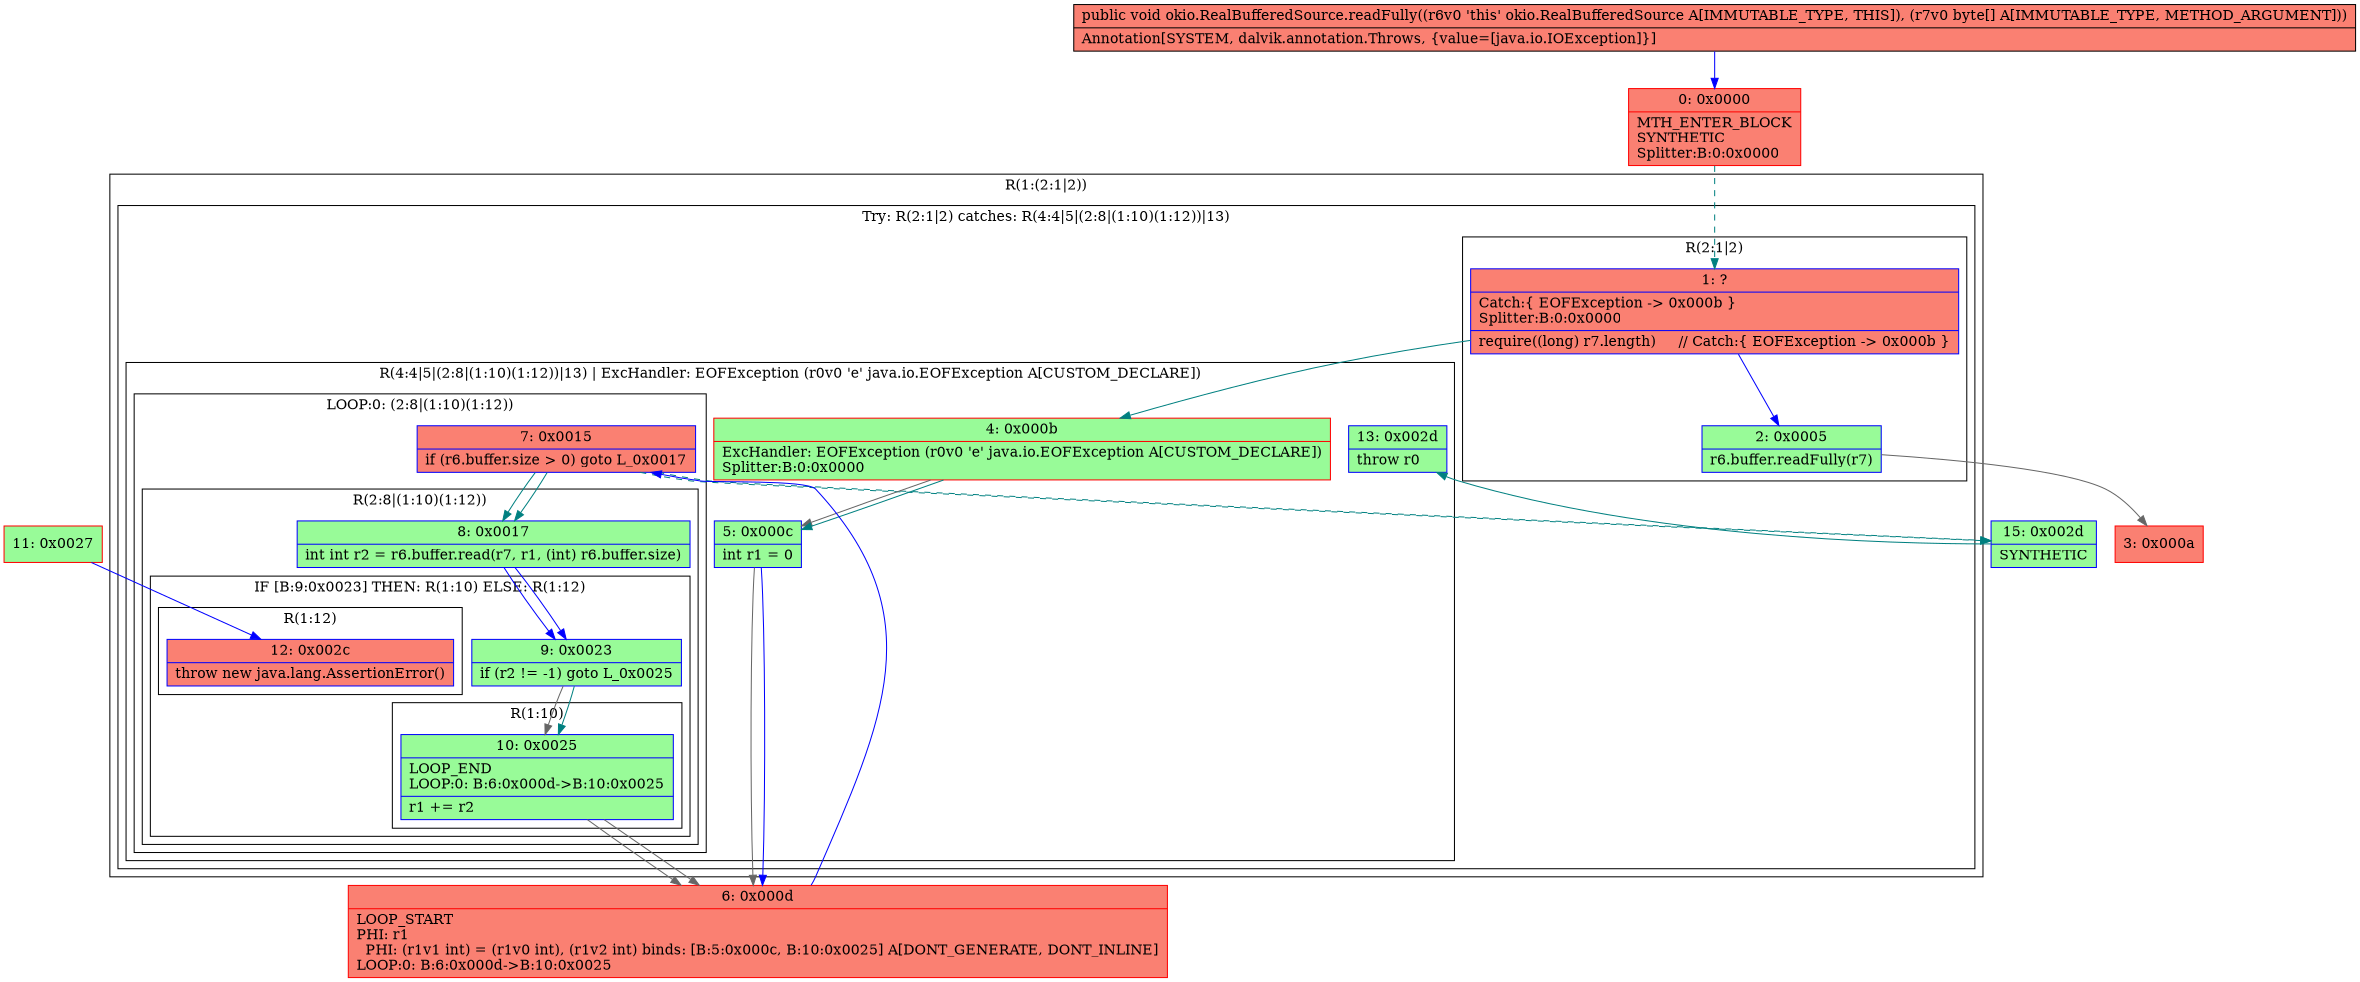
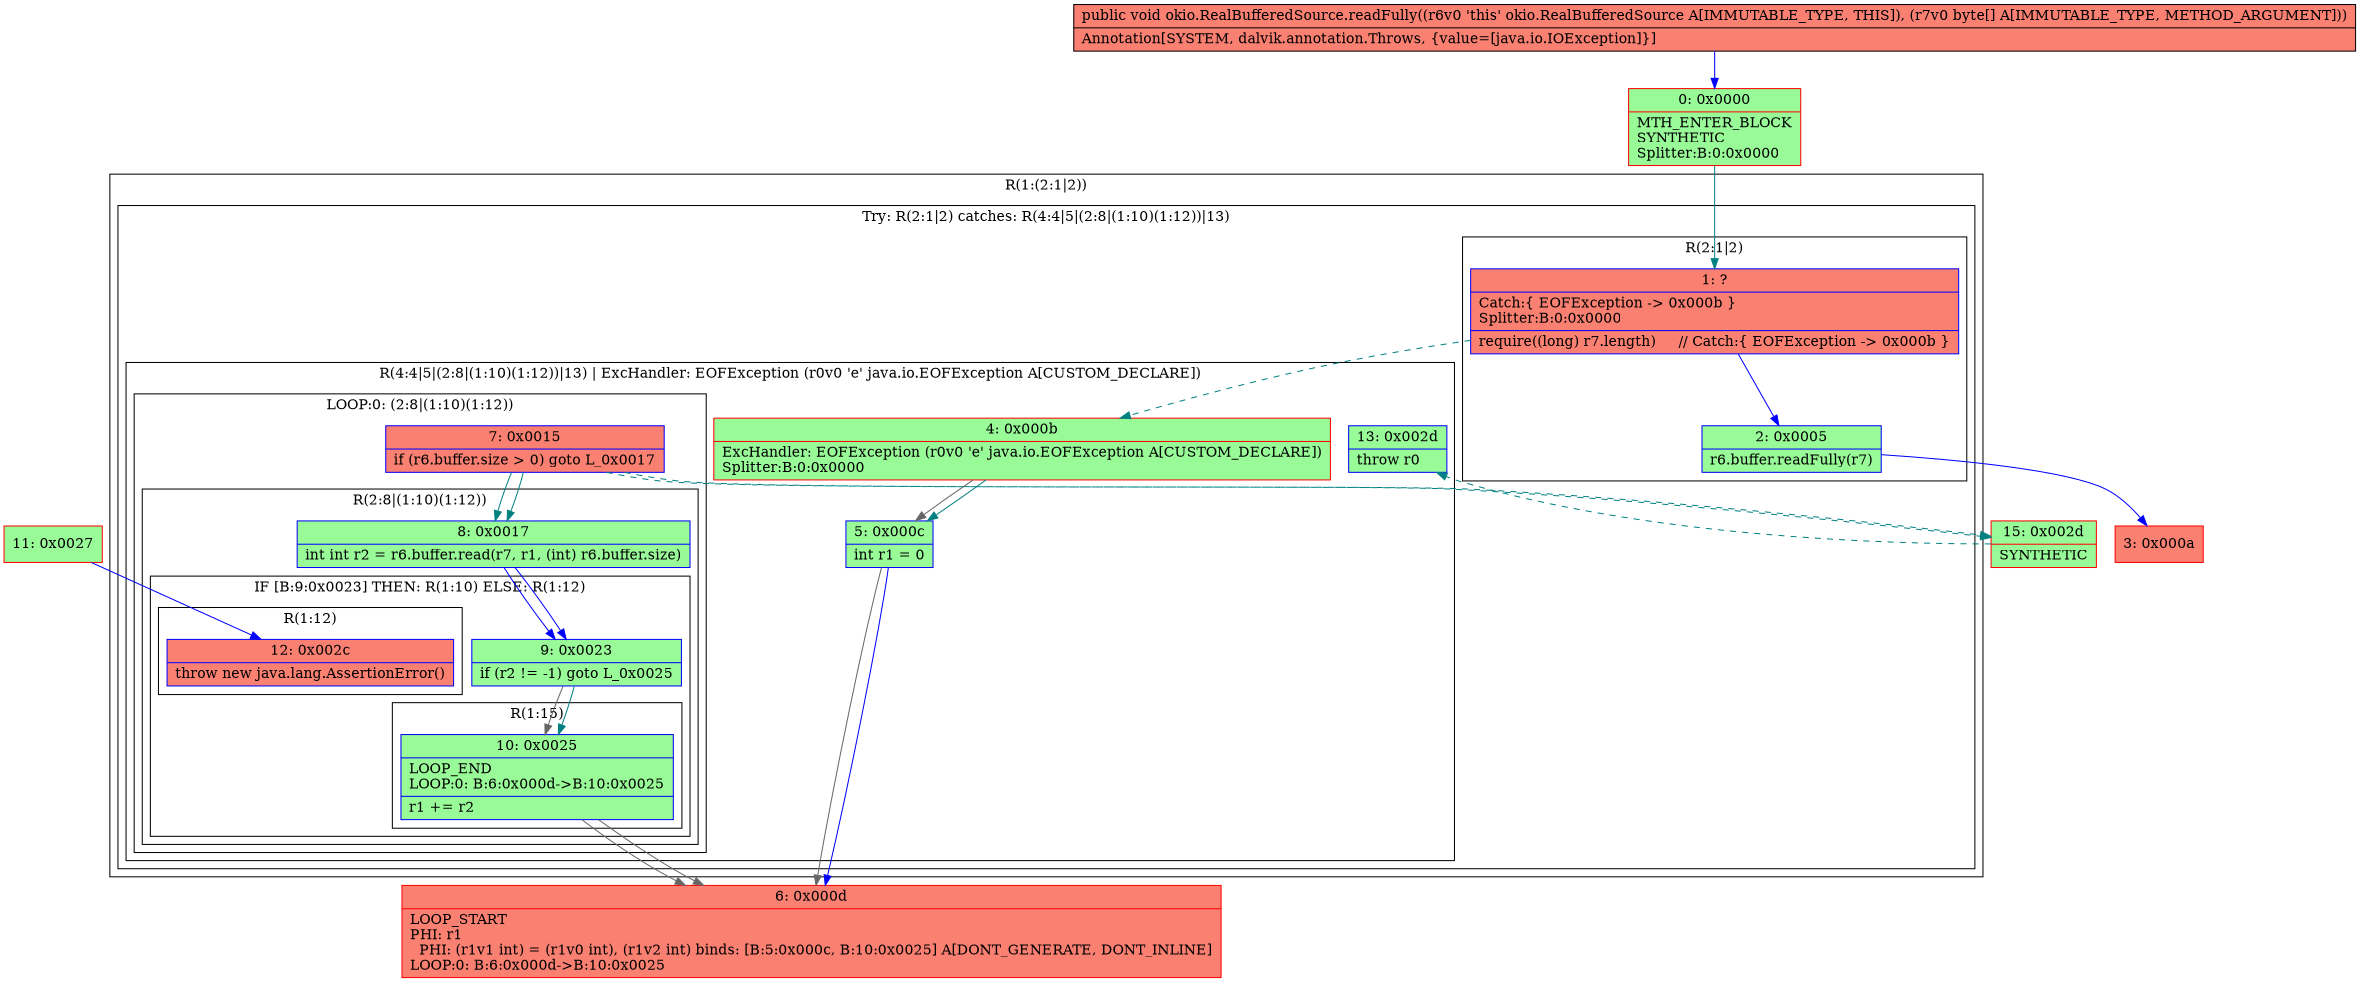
(1715, 127) -> (1715, 127)
(1715, 212) -> (1715, 212)
(1299, 371) -> (1299, 371)
(2017, 468) -> (2017, 468)
(1634, 518) -> (1716, 529)
(2044, 544) -> (2044, 544)
(881, 607) -> none
(537, 714) -> (537, 714)
